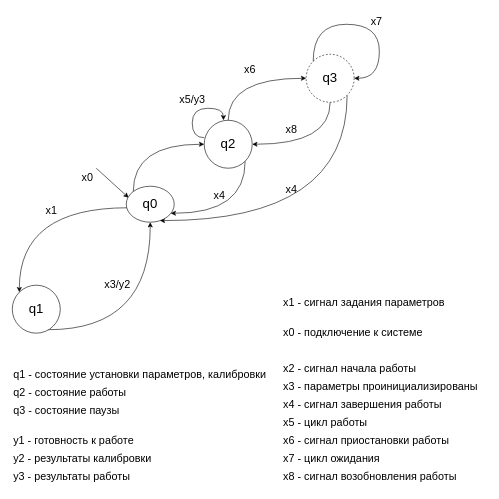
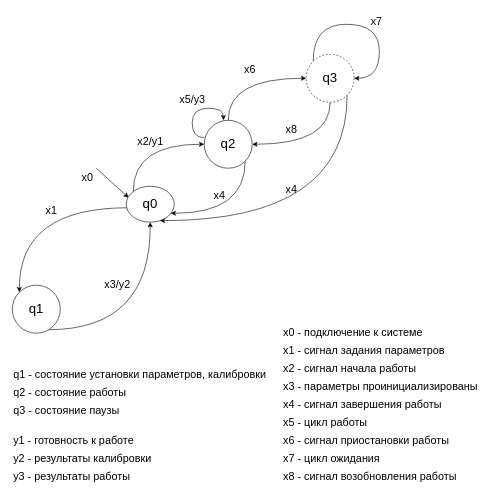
none -> (150, 141)
(366, 303) -> (366, 351)
